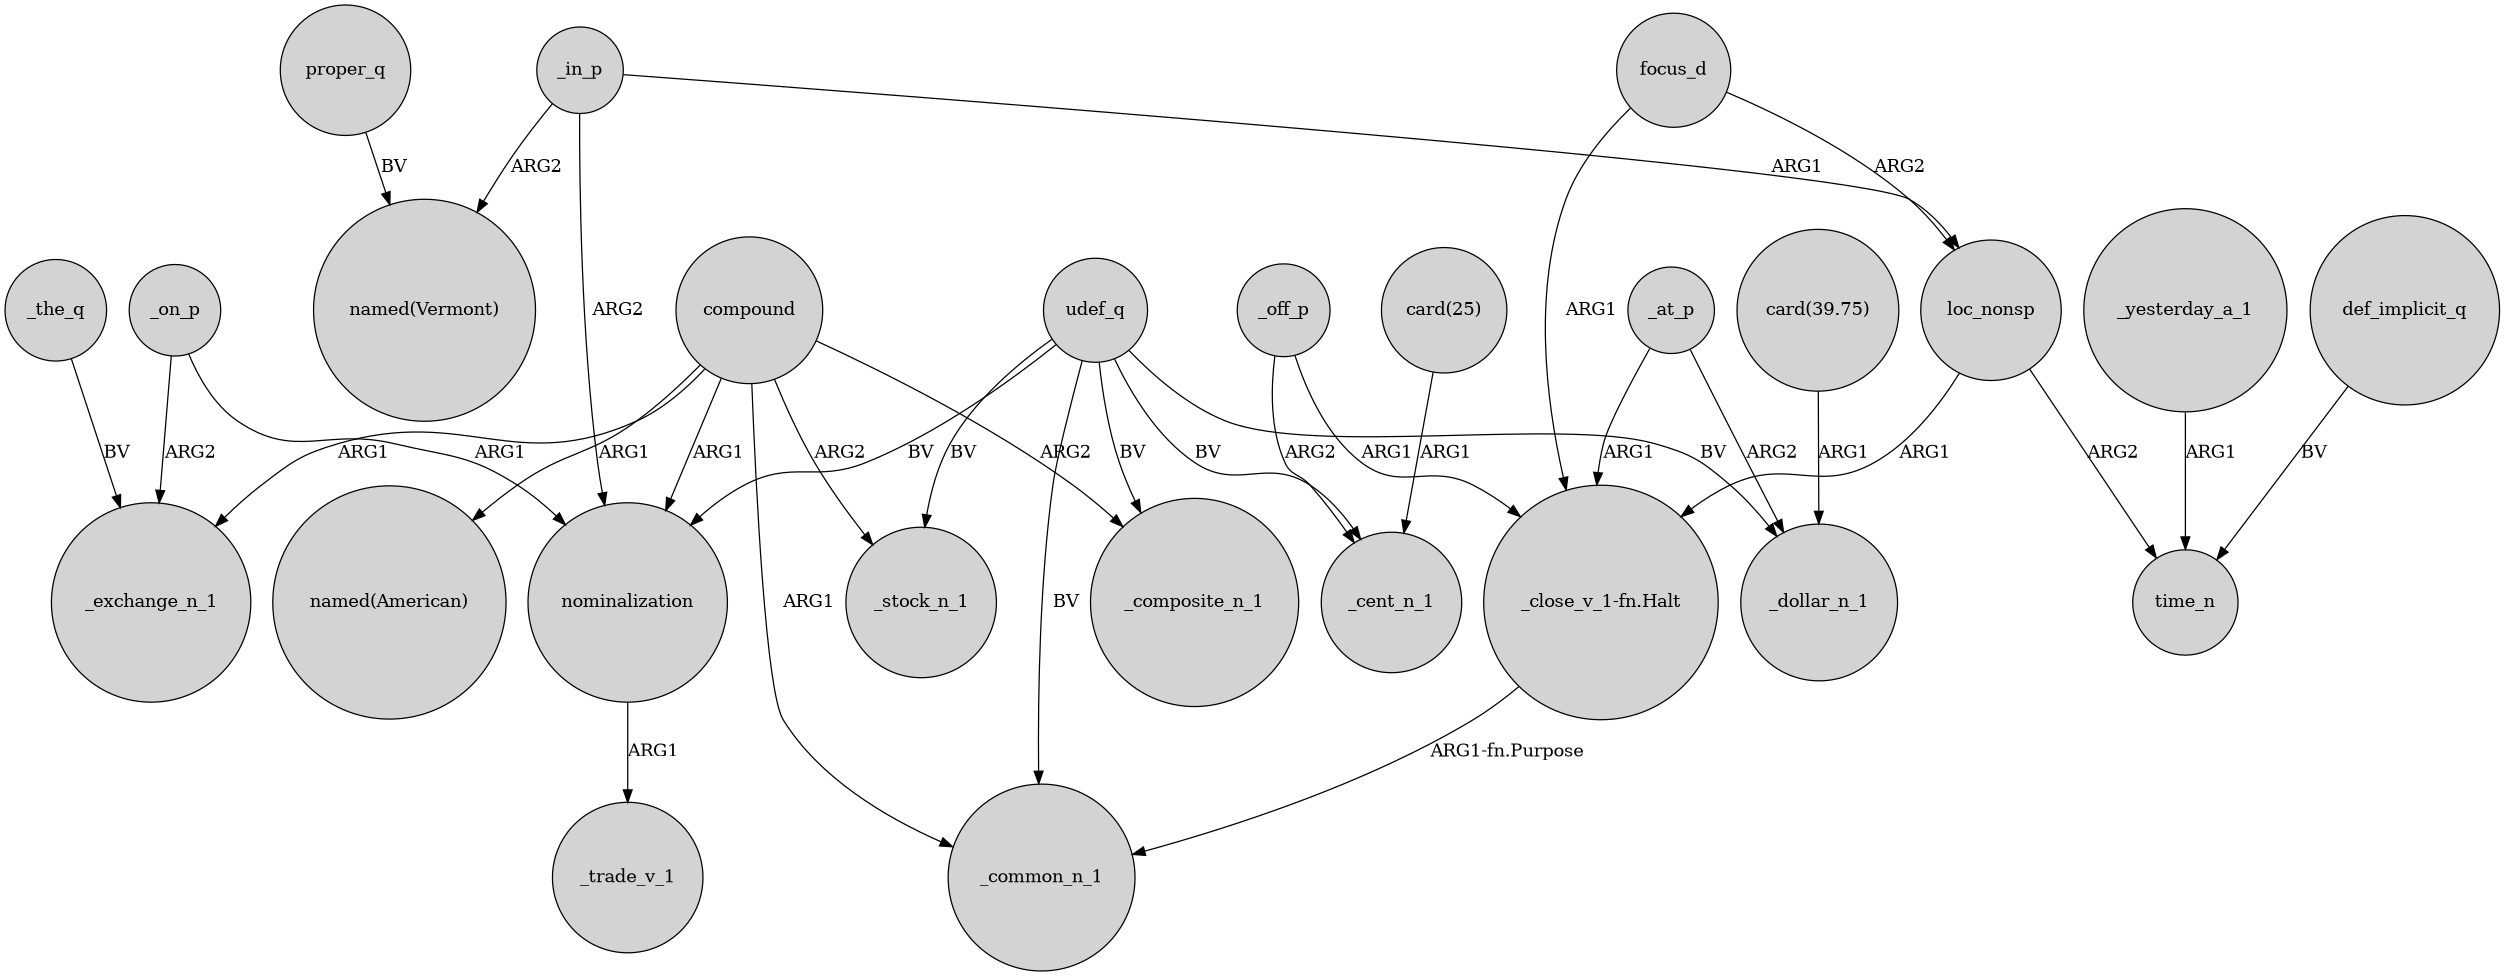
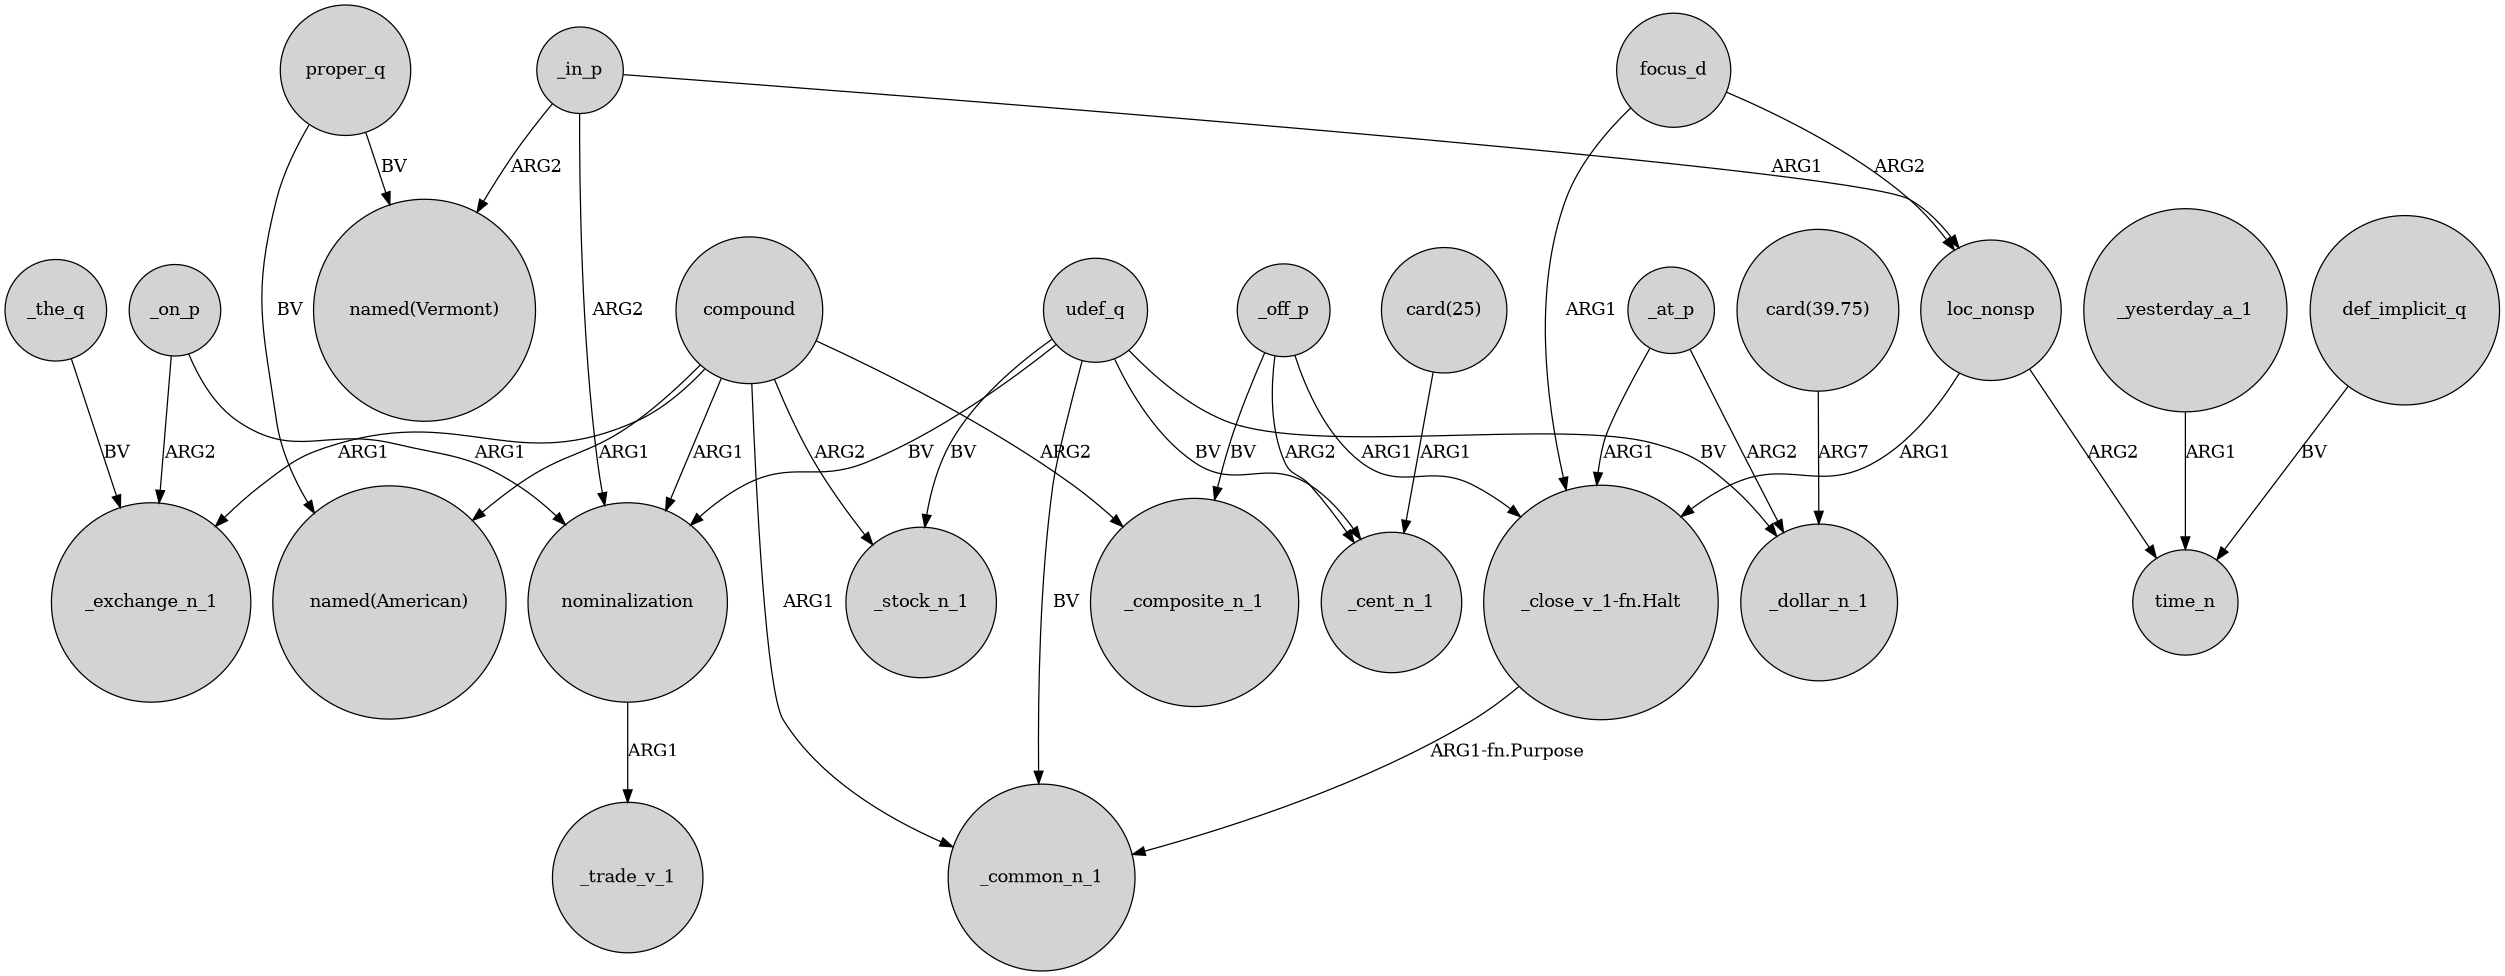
none -> (262, 313)
(1111, 433) -> (1239, 416)
(1844, 453) -> (1844, 453)
